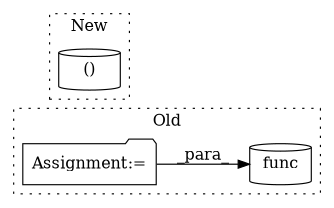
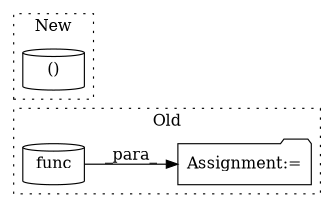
(197, 164) -> (125, 164)
